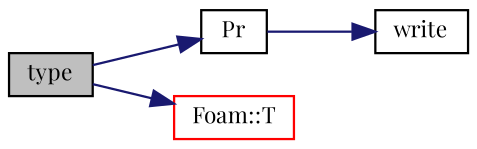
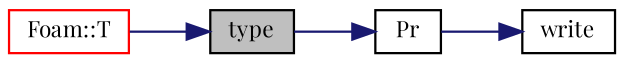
(122, 91) -> (158, 32)
